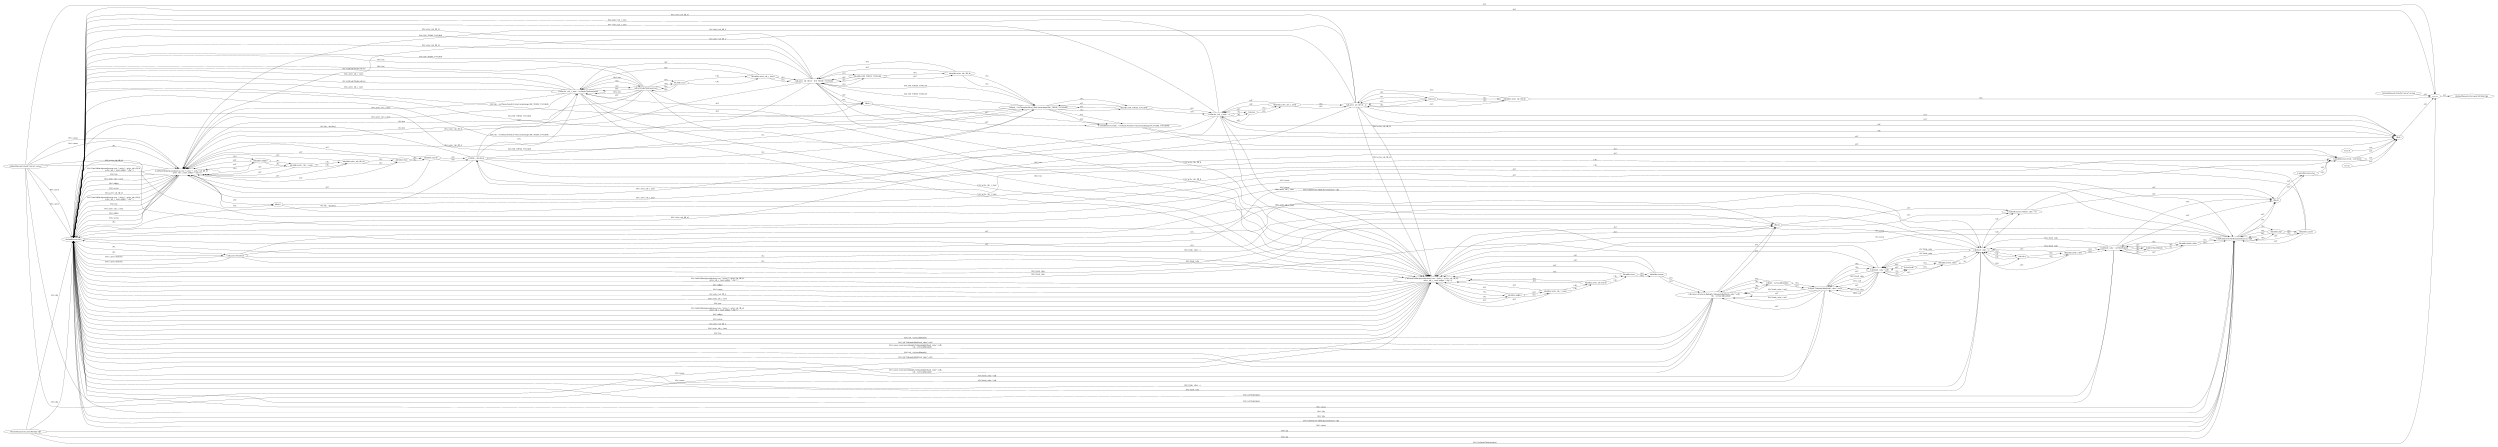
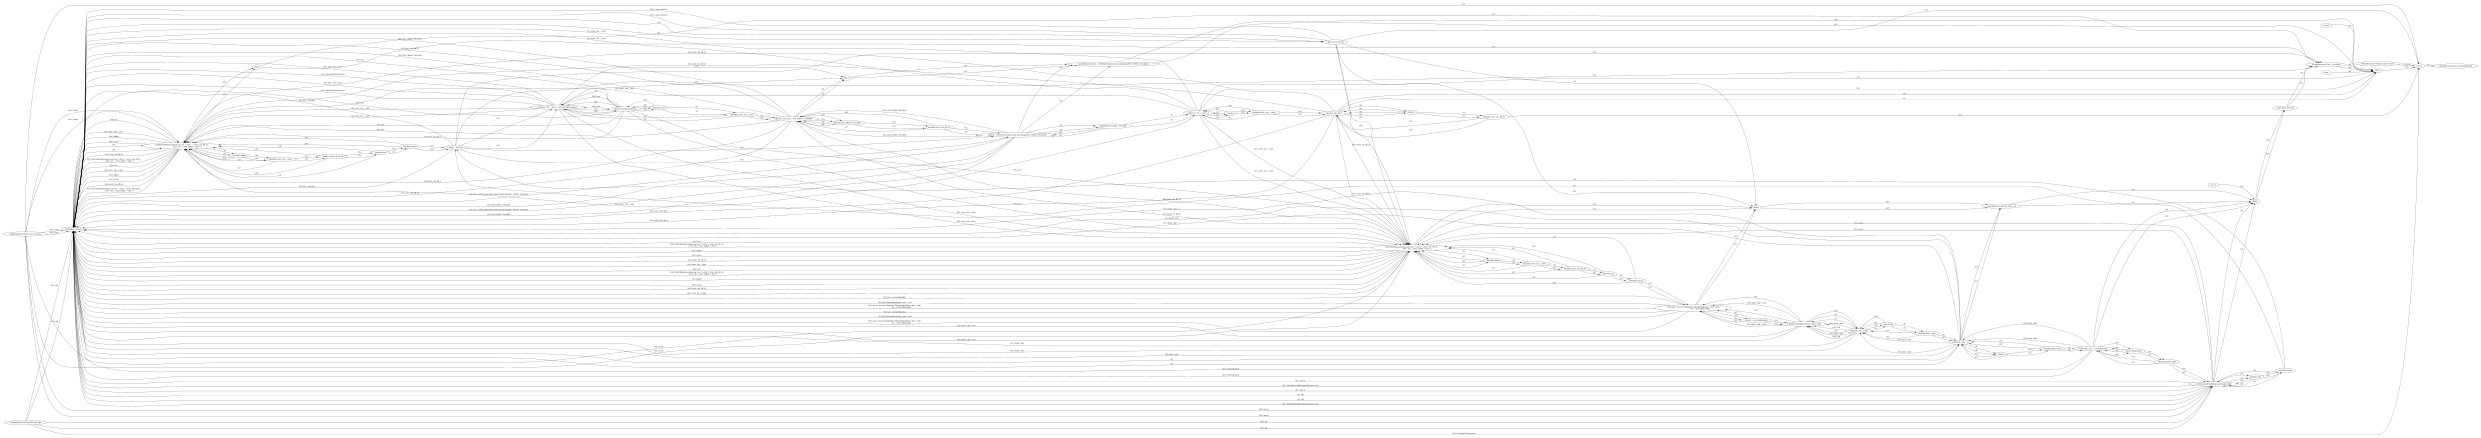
(1177, 10) -> (1894, 19)
(2426, 95) -> (2407, 64)
none -> (2213, 185)
